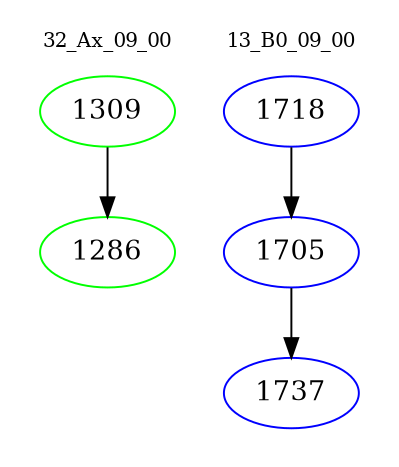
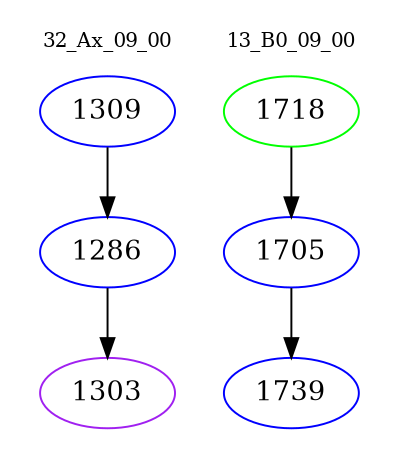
(108, 111) -> (108, 111)
(291, 111) -> (291, 111)
(108, 252) -> (108, 252)
none -> (108, 393)
(291, 393) -> (291, 393)
